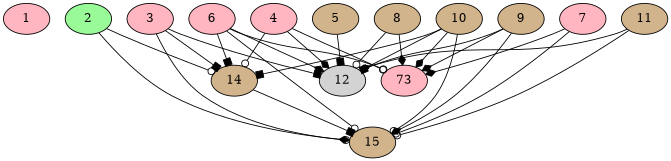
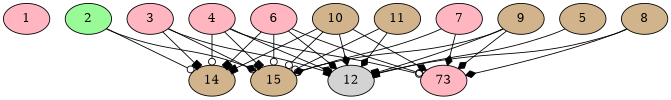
(299, 110) -> (237, 44)
